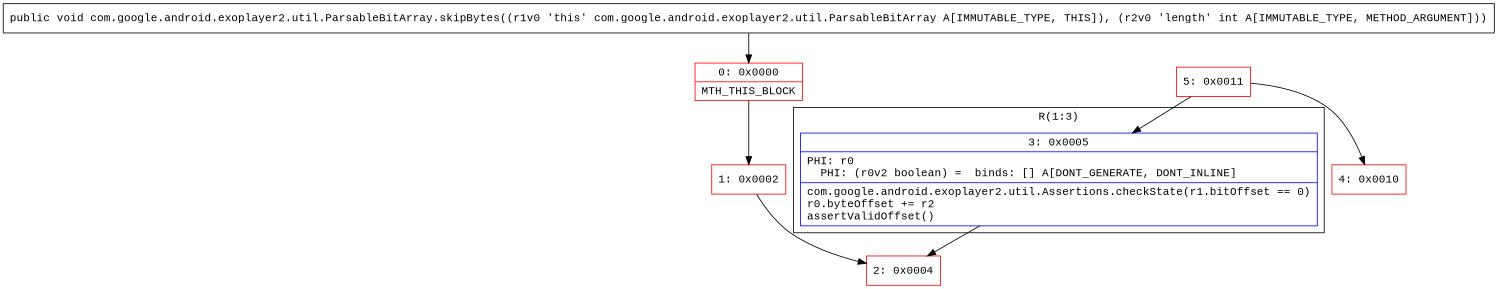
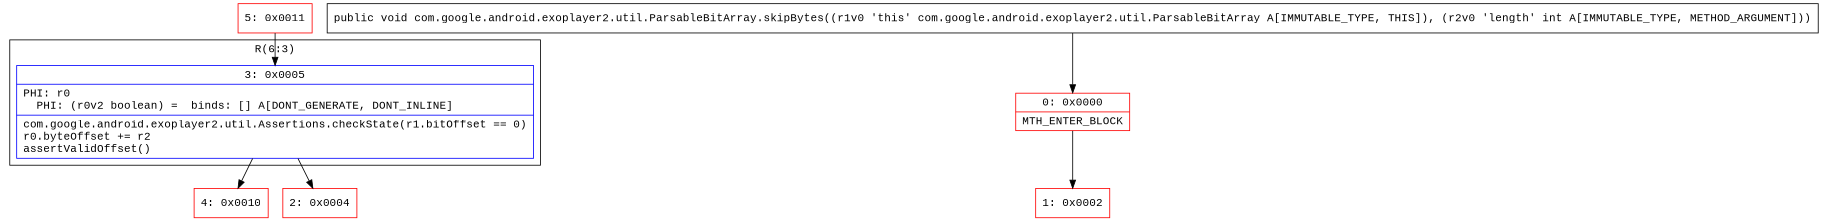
(749, 91) -> (1073, 121)
(1319, 102) -> (247, 170)
(1059, 117) -> (275, 49)
(800, 239) -> none
